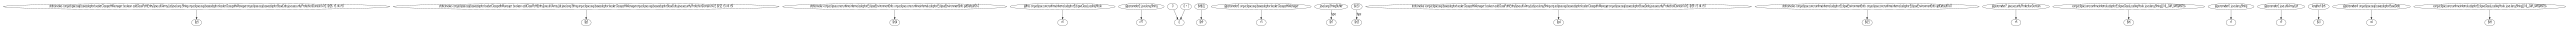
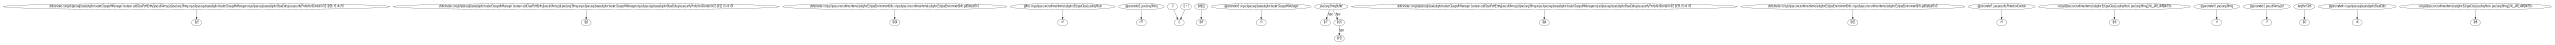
none -> (1335, 14)
